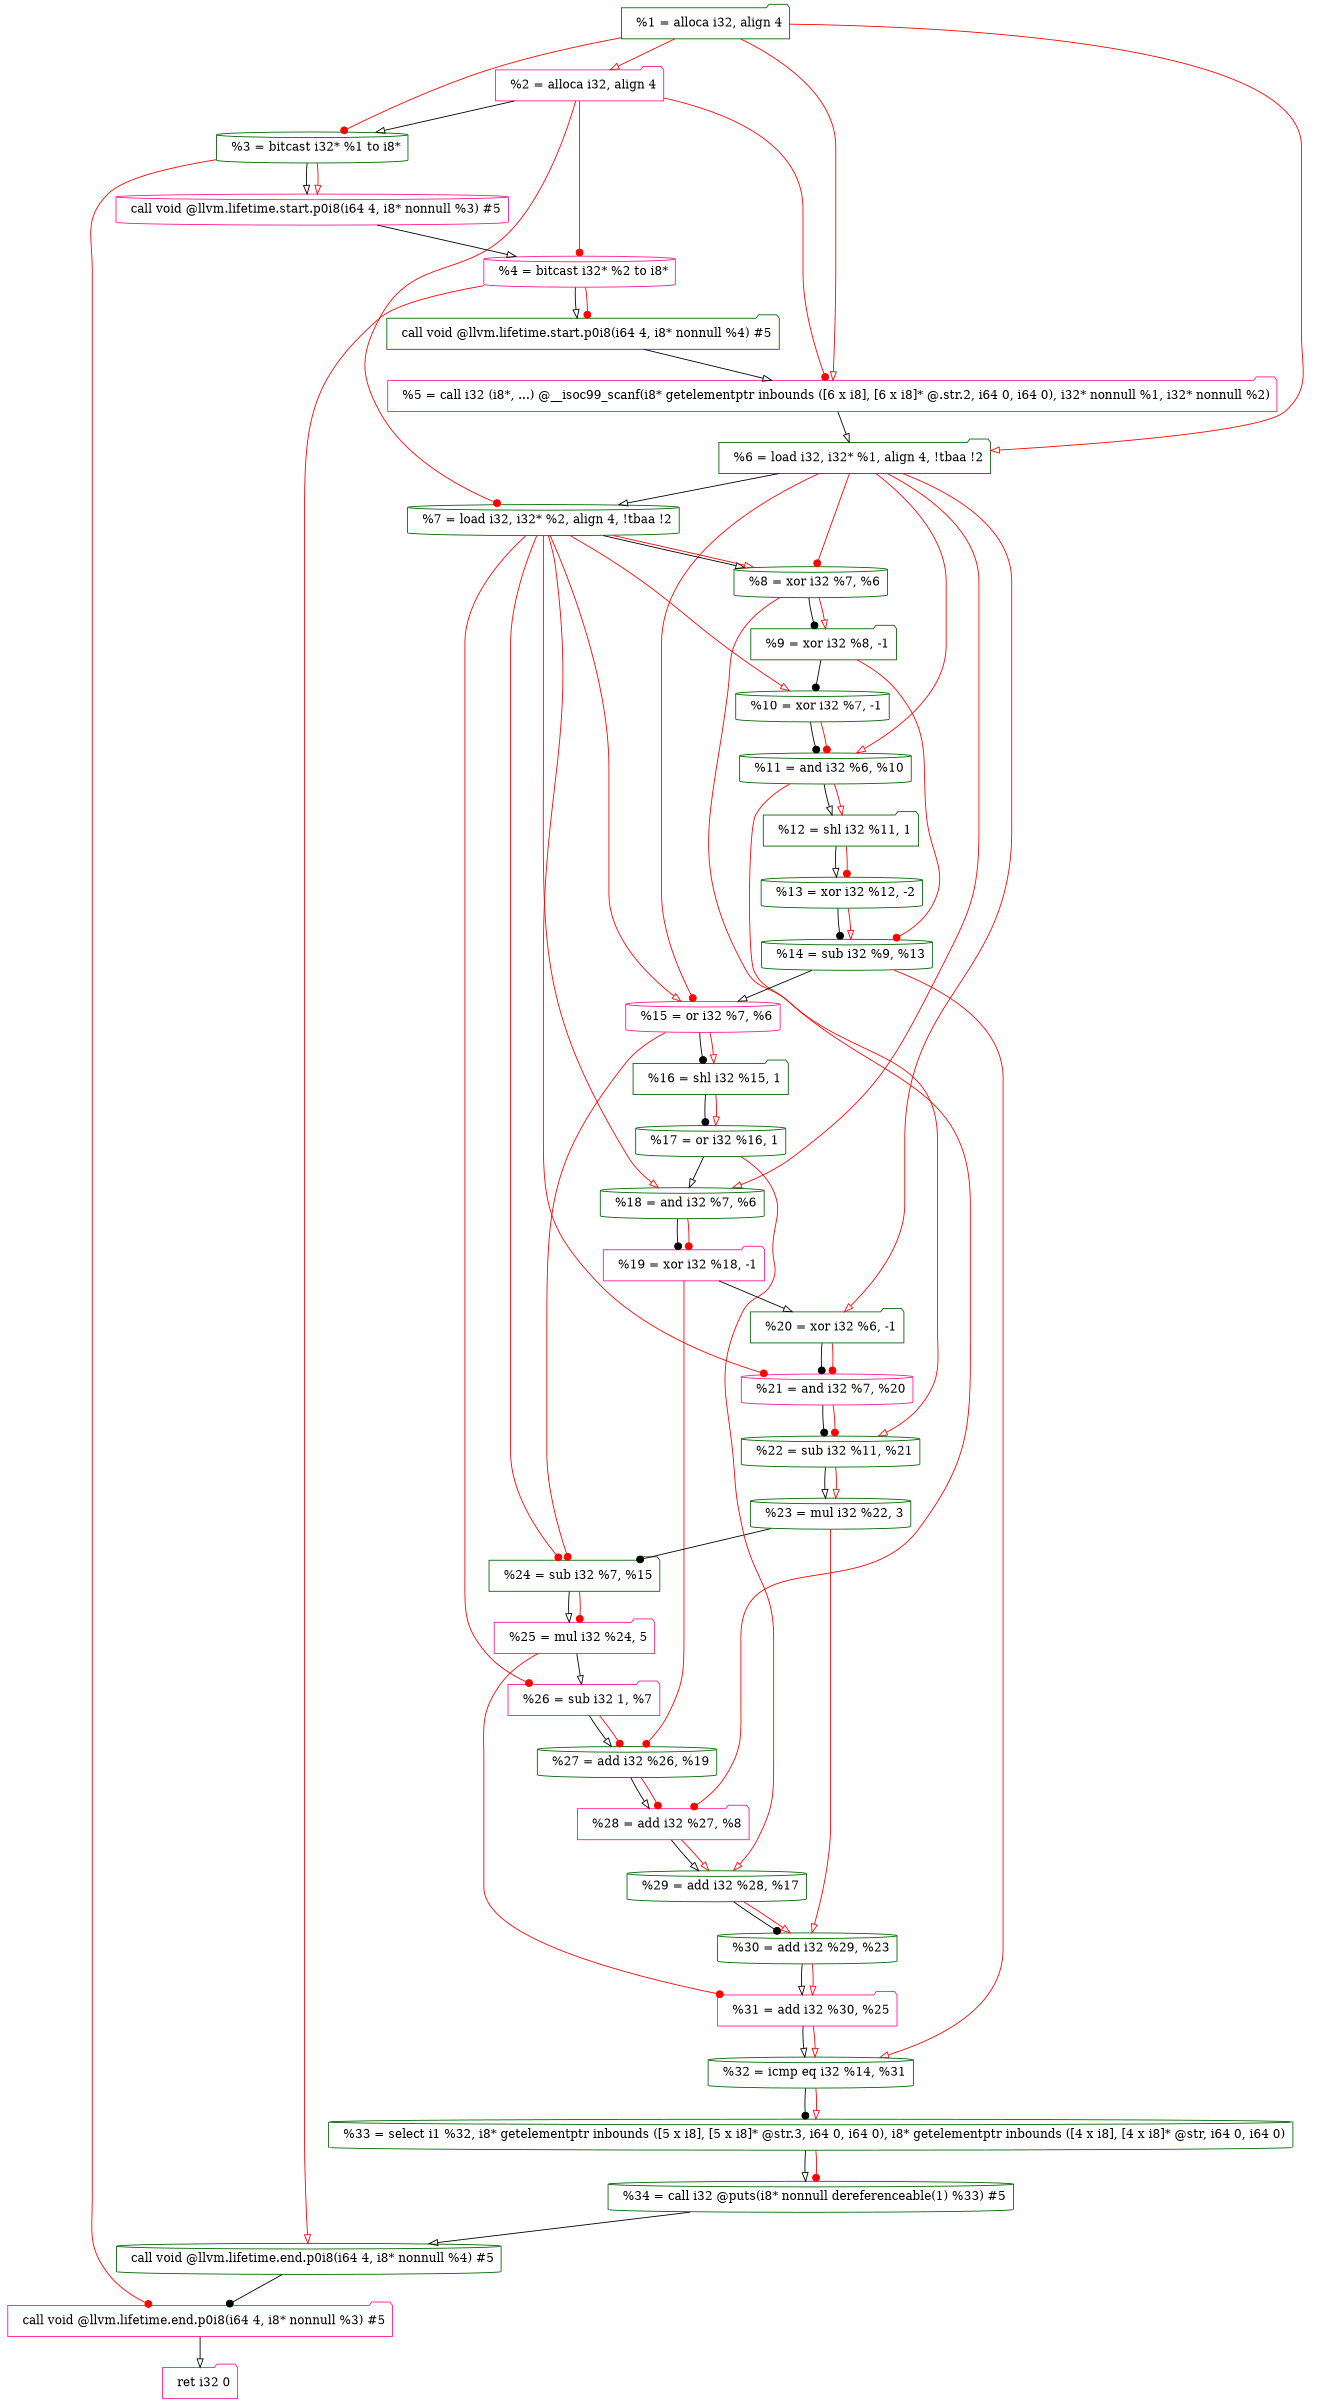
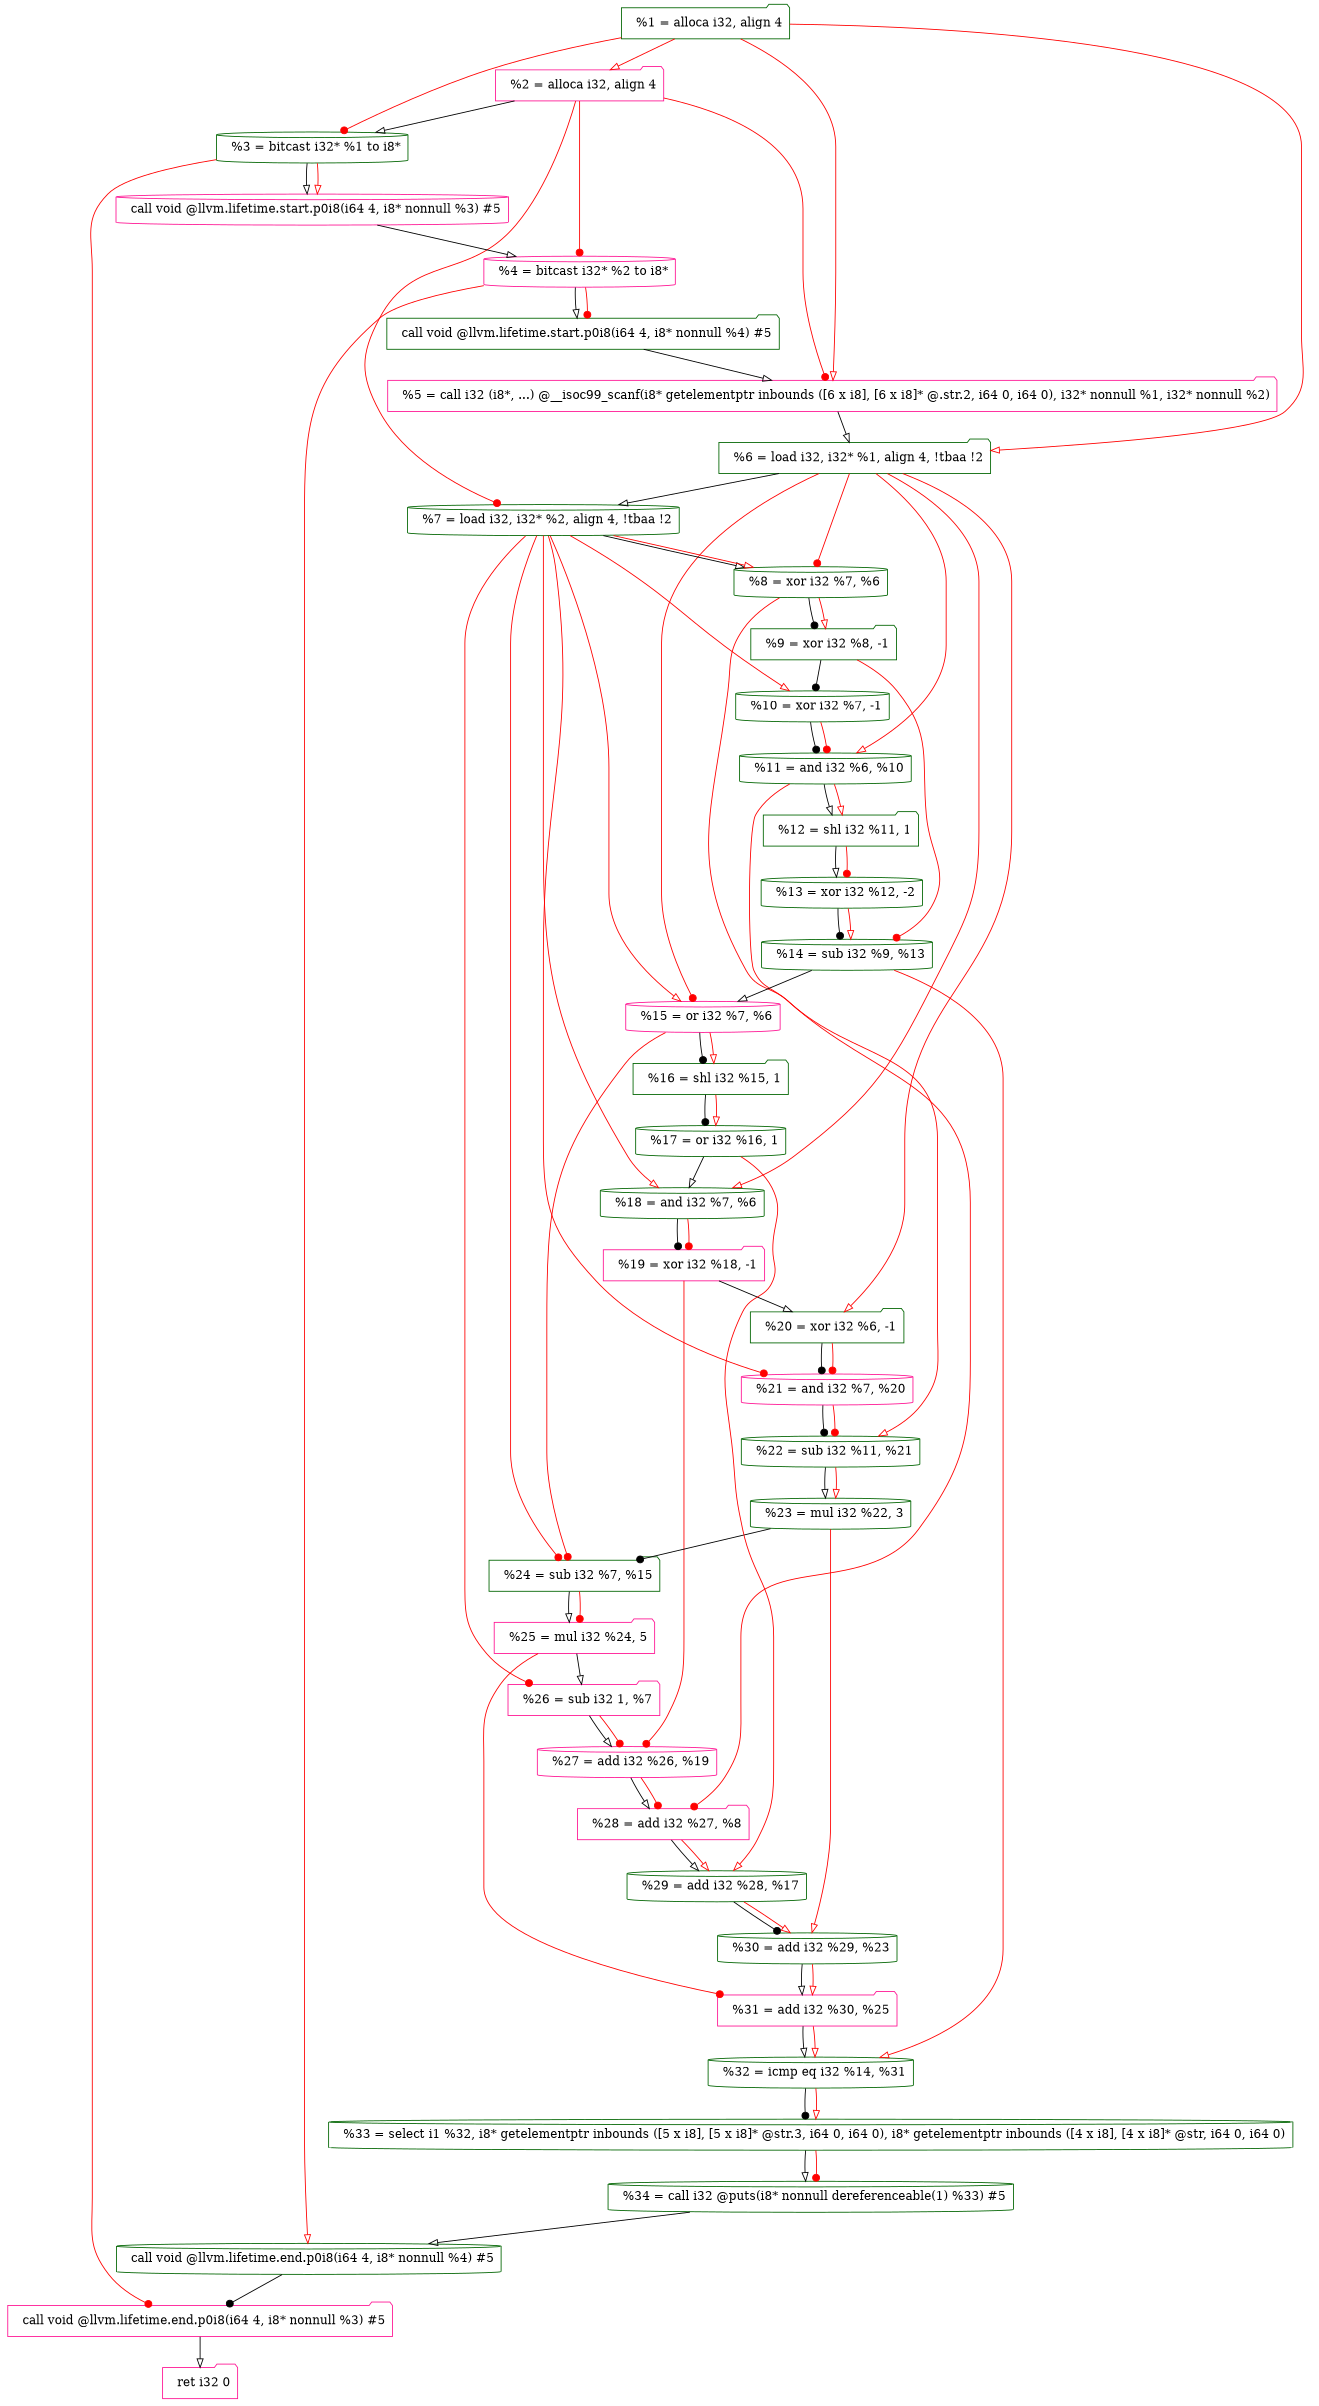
(627, 1762) -> (627, 1762)
